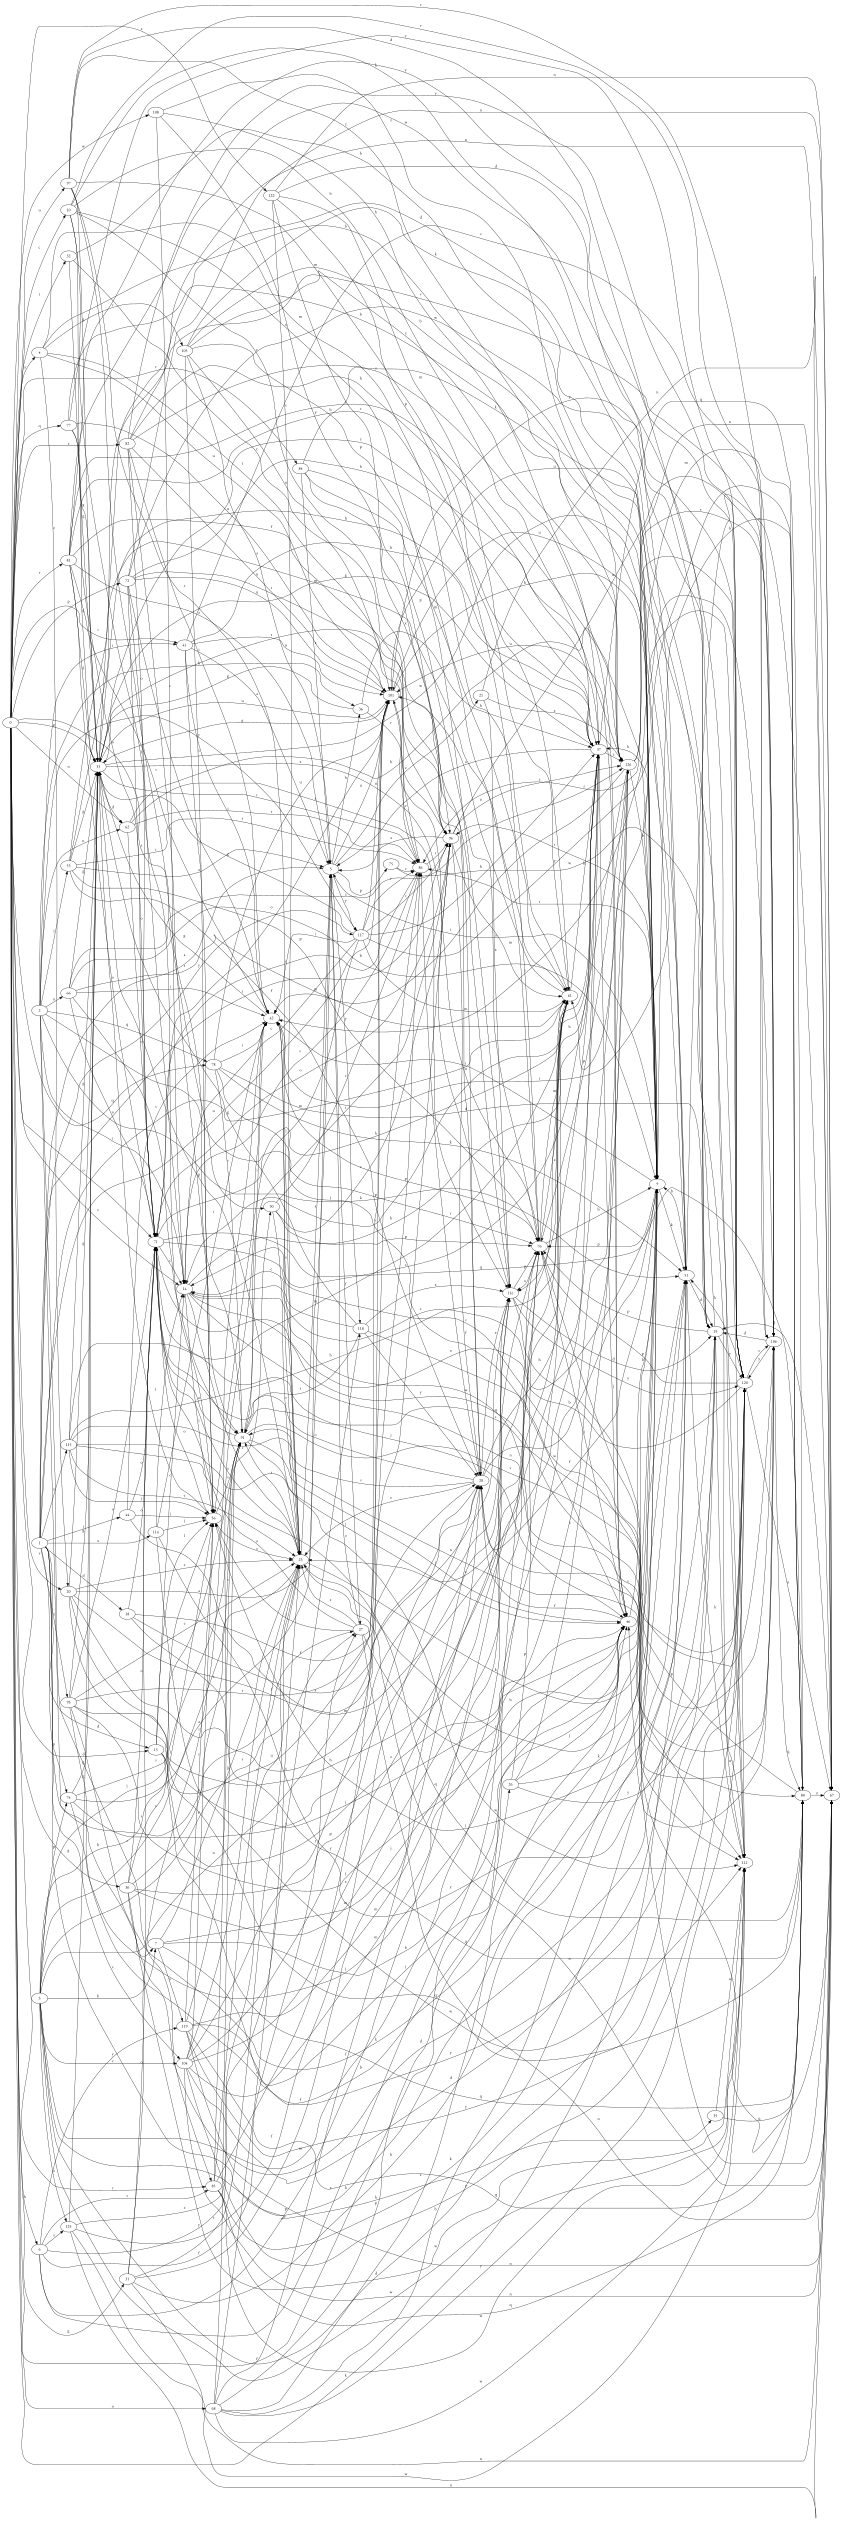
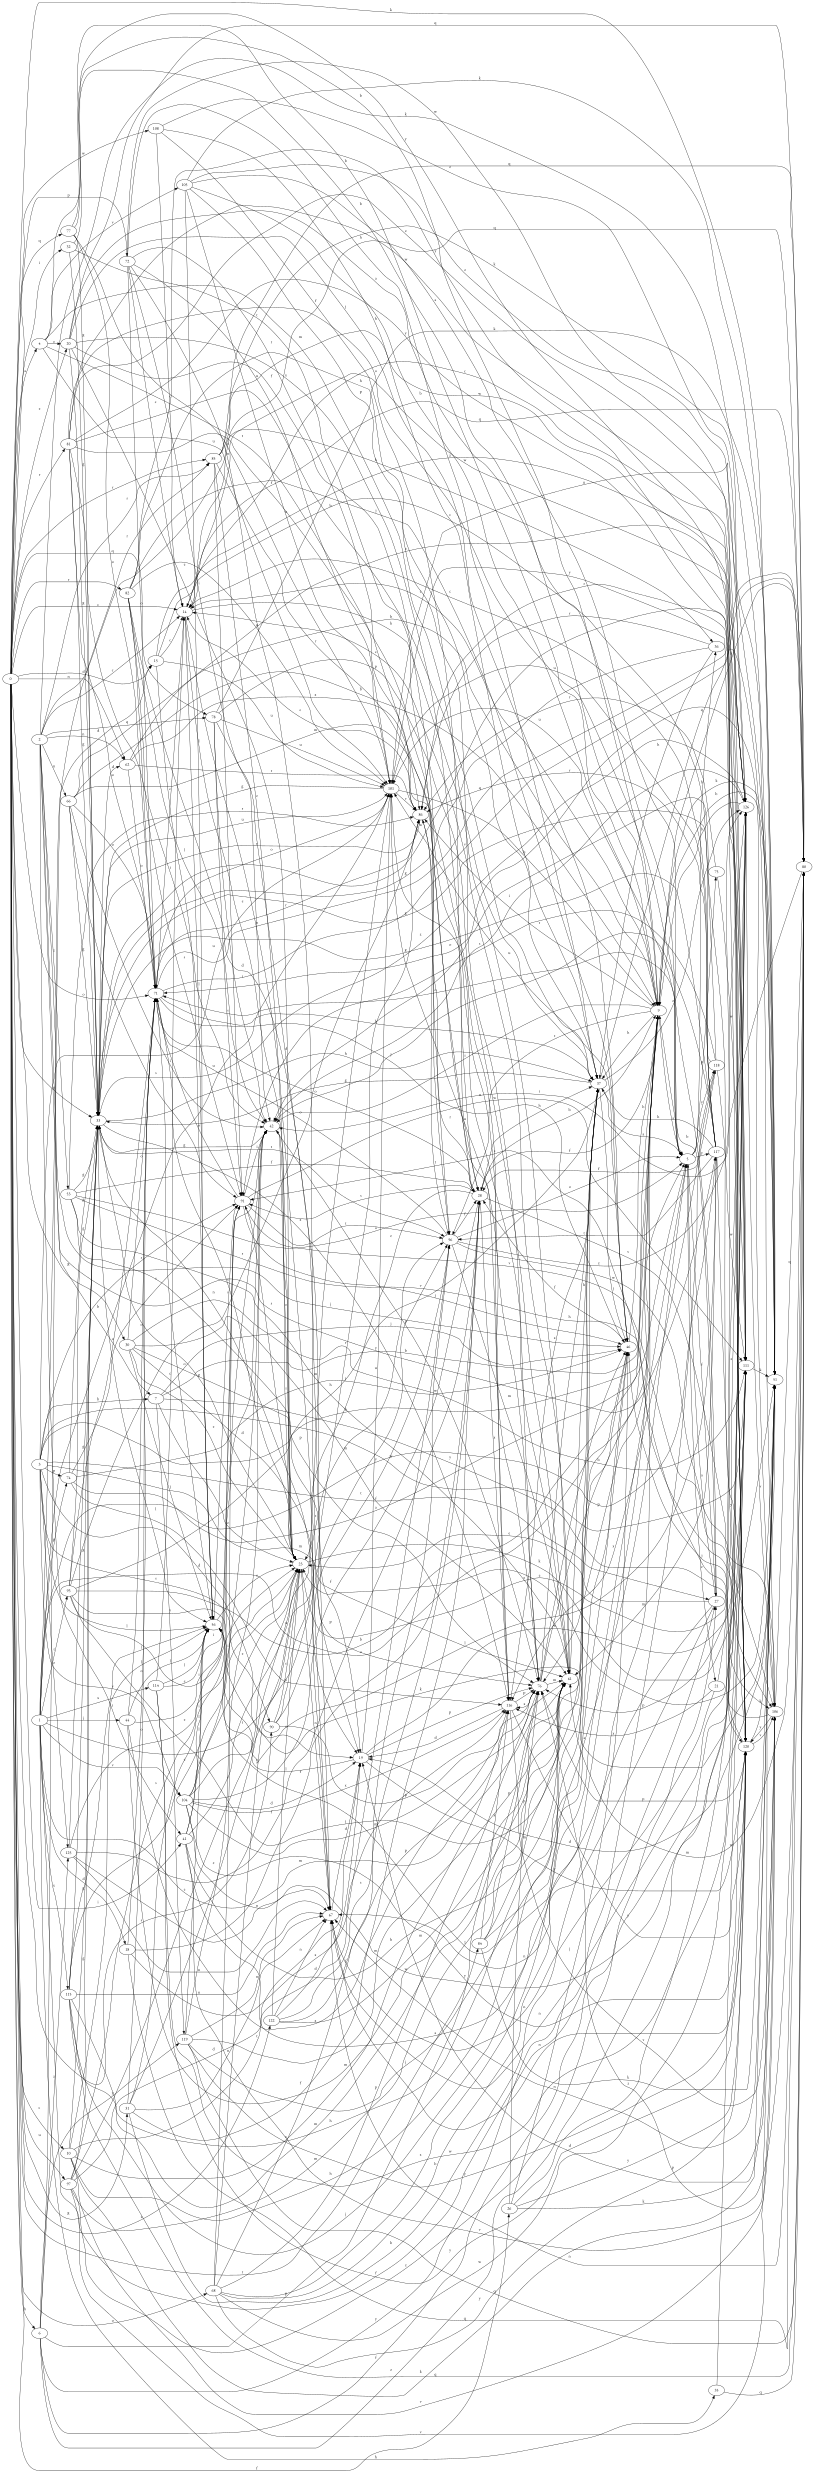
(266, 799) -> (190, 856)
(316, 1233) -> none
none -> (304, 2026)
